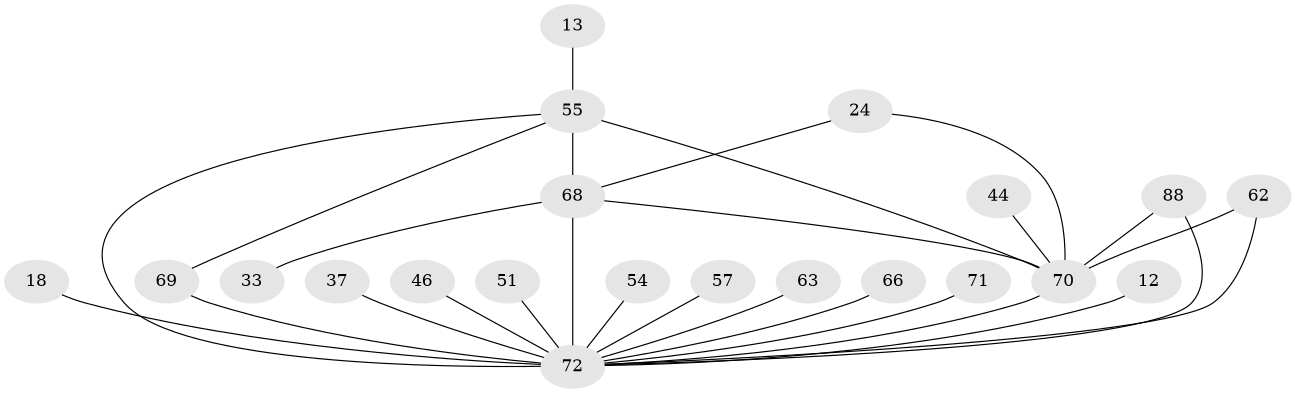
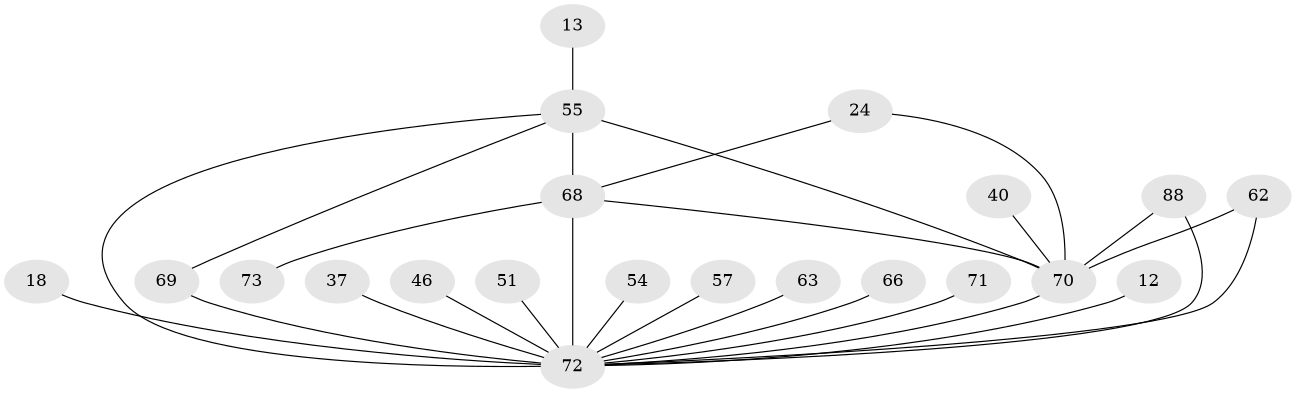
(999, 196) -> (999, 196)
(252, 282) -> (252, 282)
